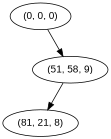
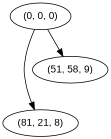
(57, 93) -> (24, 66)
